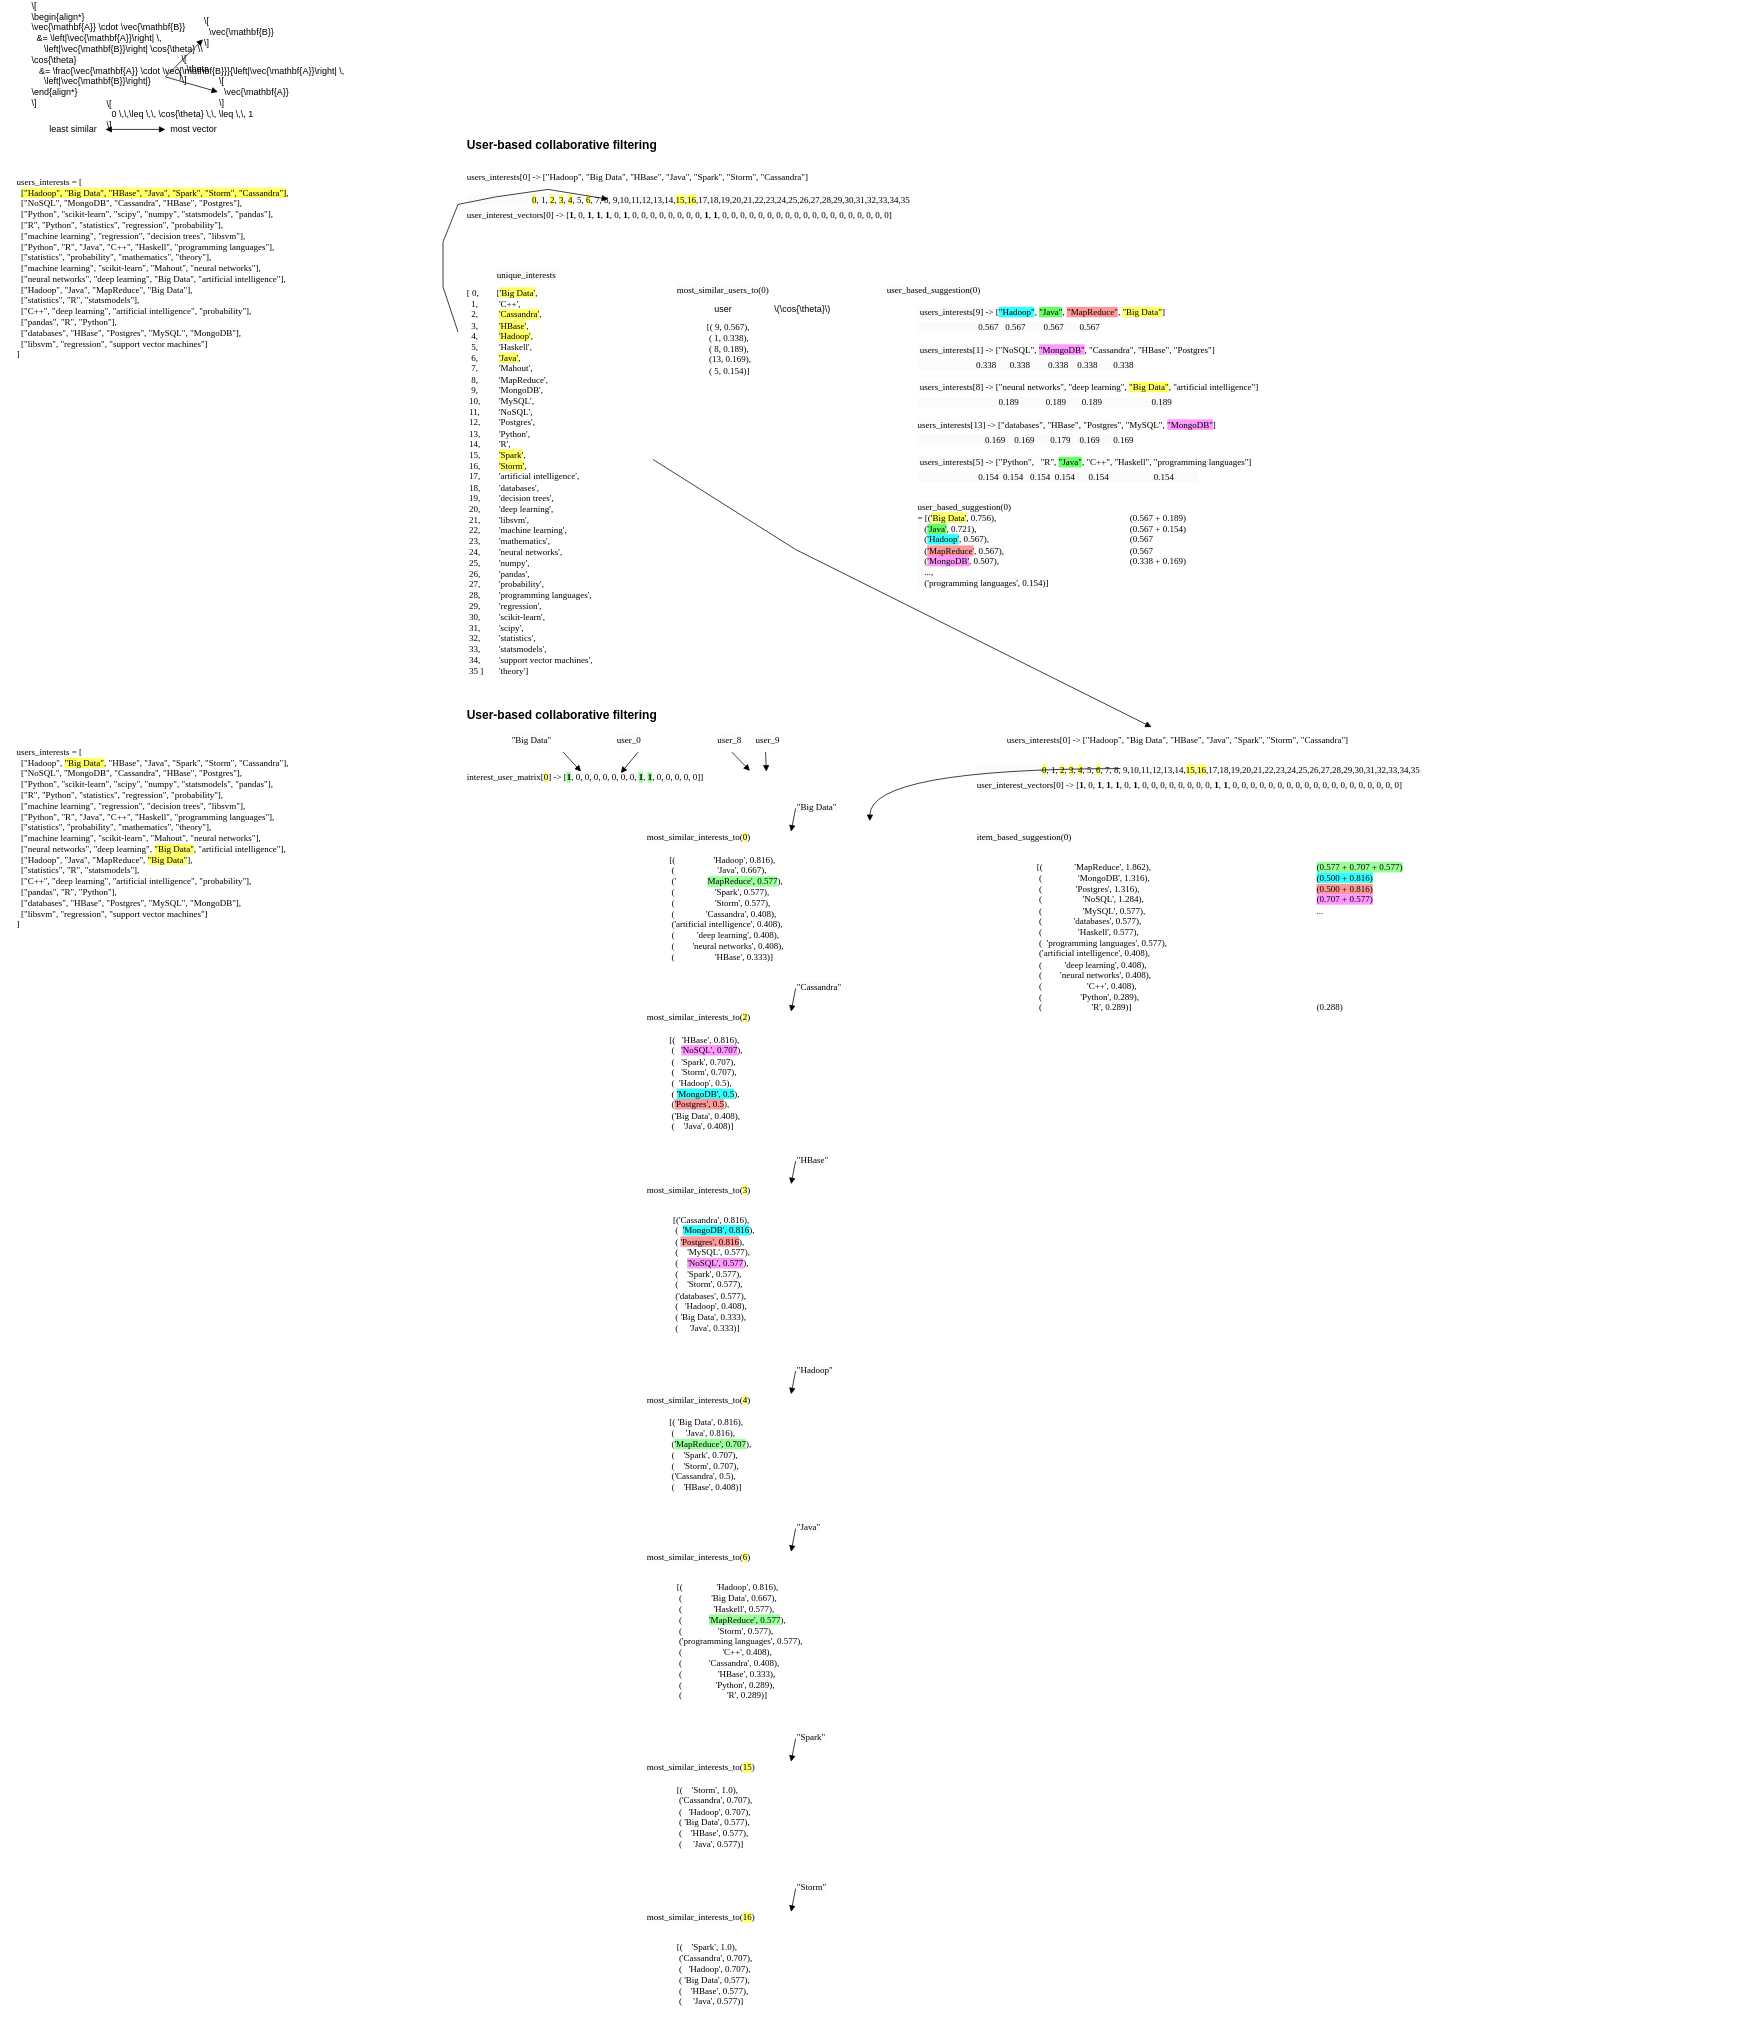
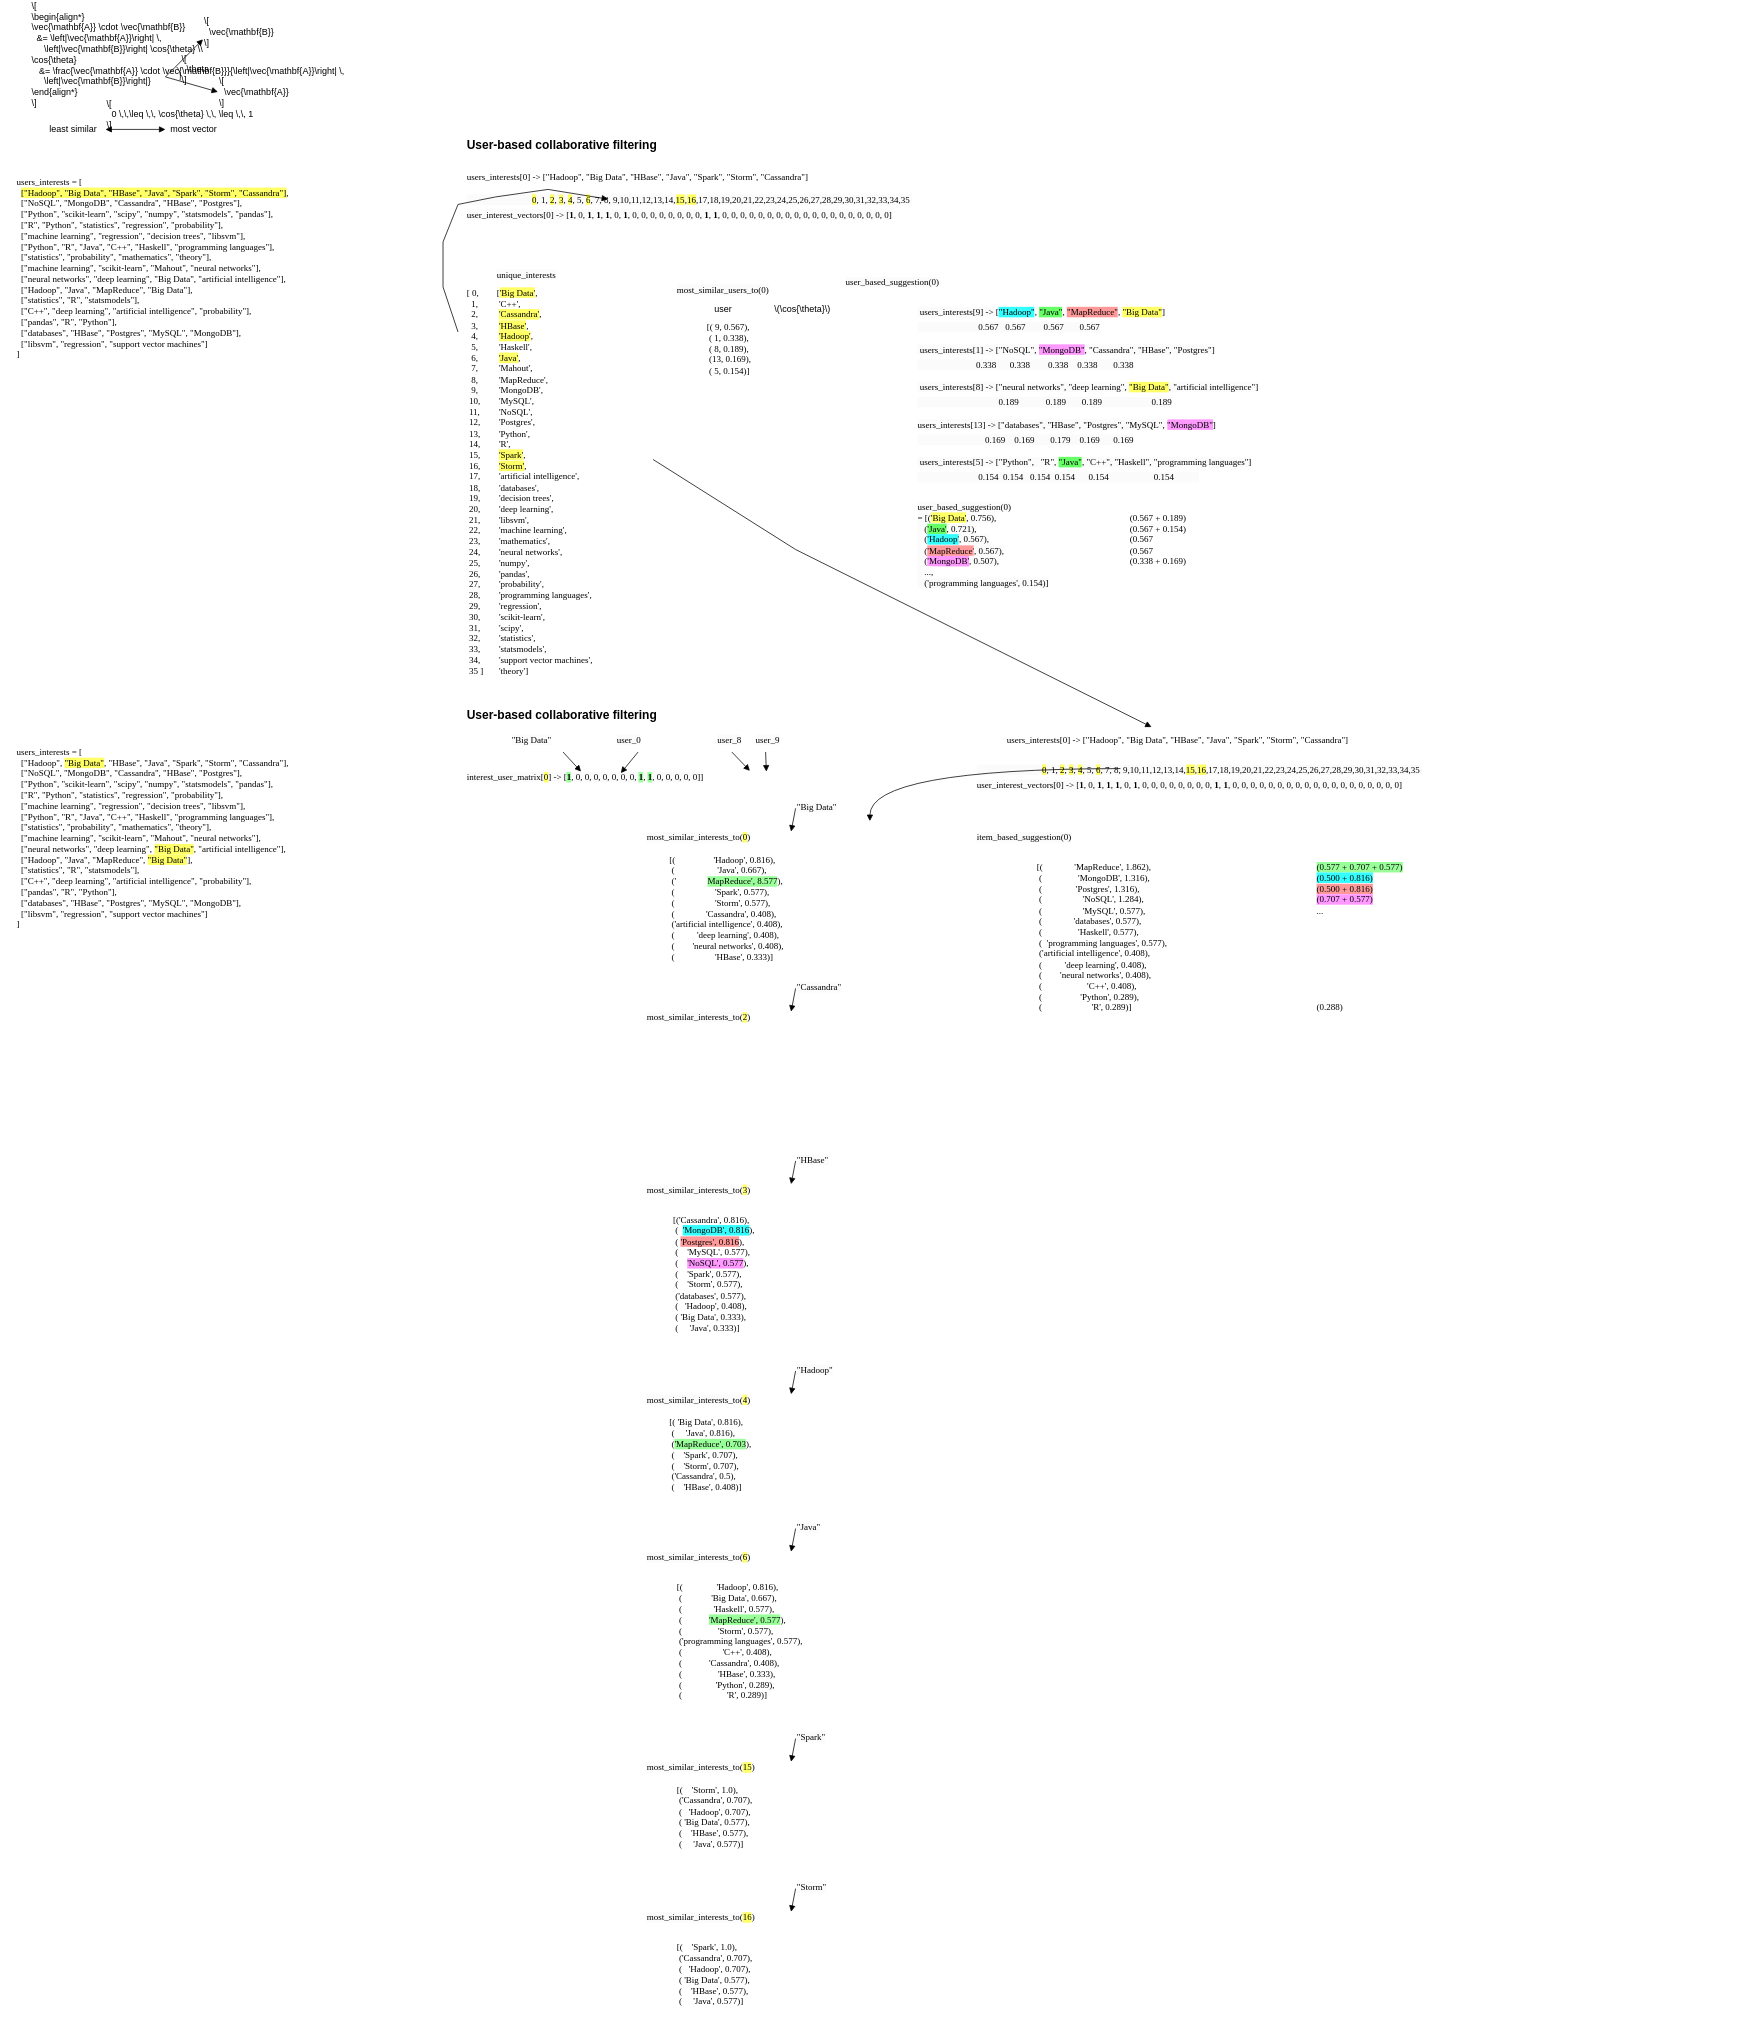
(953, 291) -> (912, 283)
(744, 909) -> (744, 909)
(765, 1086) -> none
(715, 1455) -> (715, 1455)
